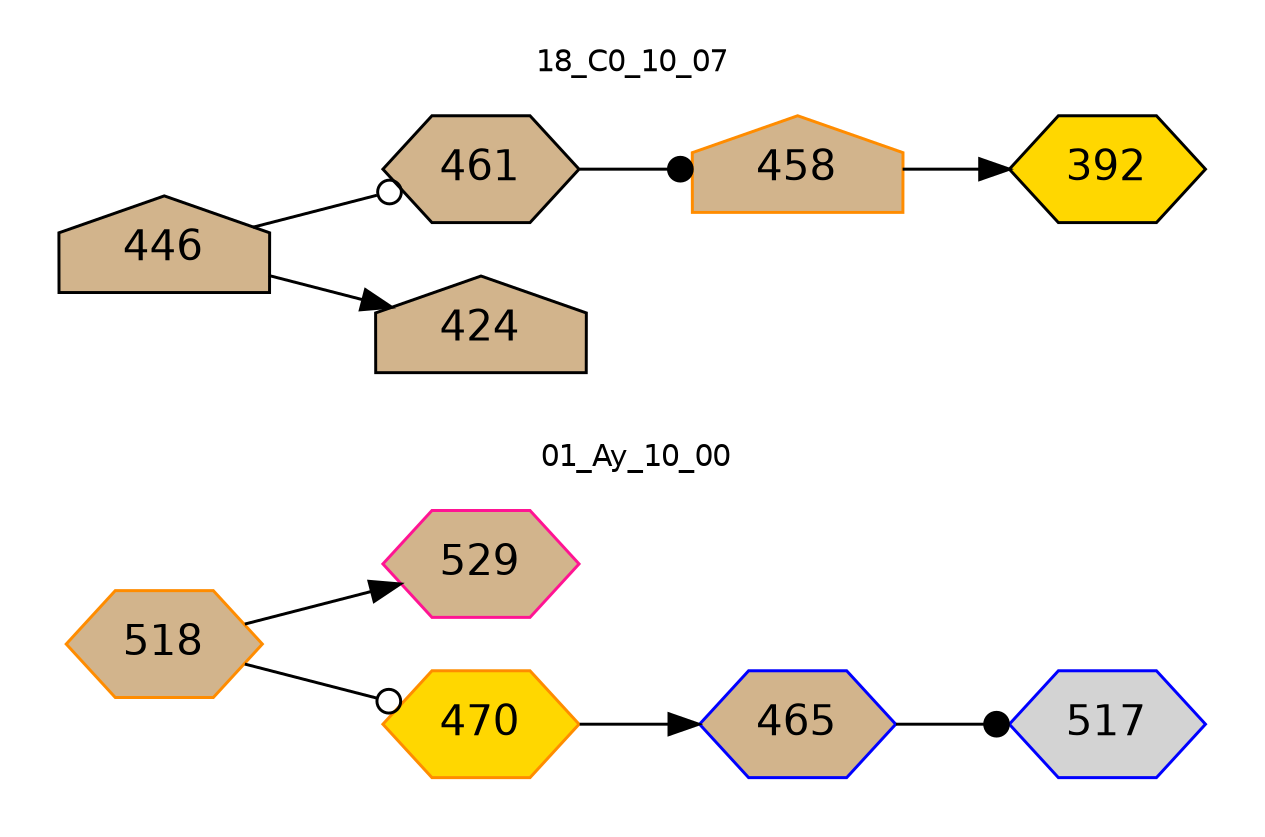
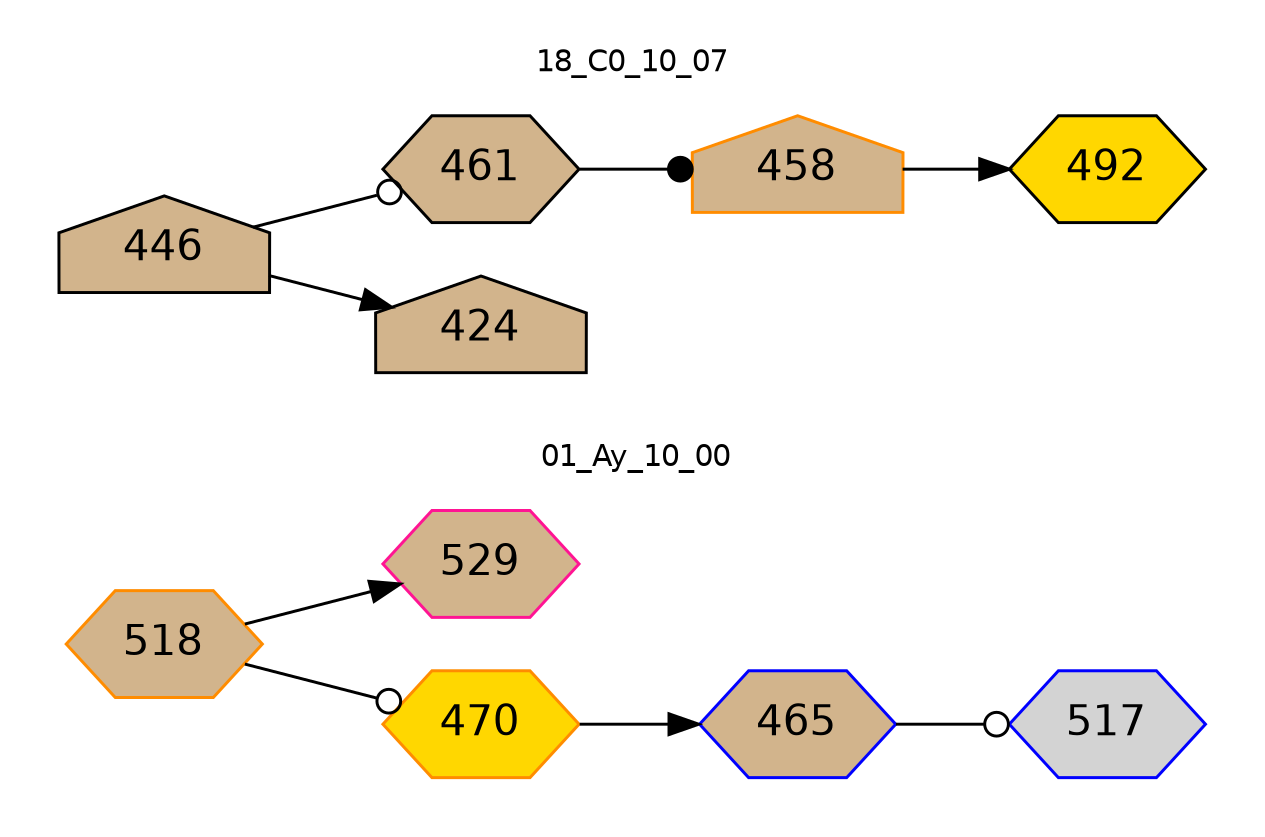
(1107, 169) -> (1107, 169)
(940, 724) -> (940, 724)
